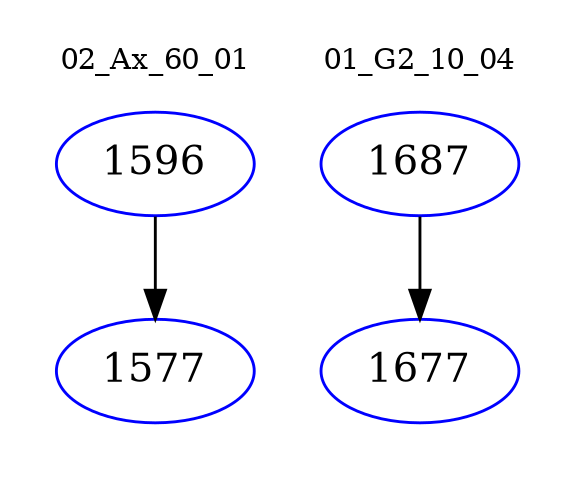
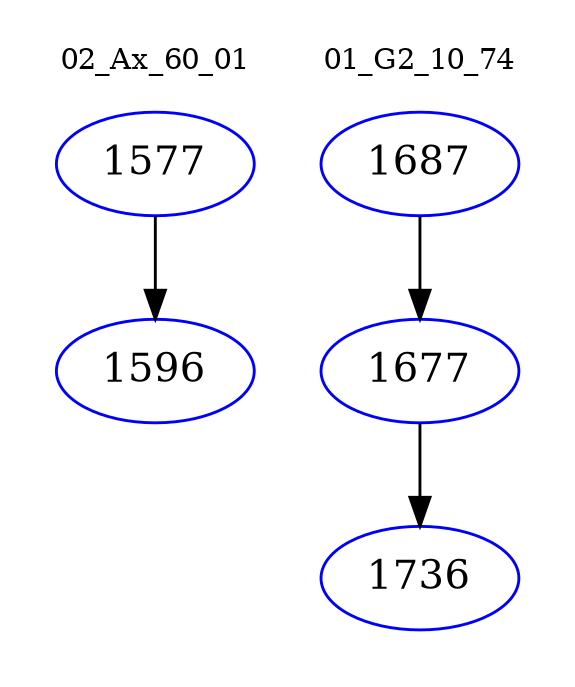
(420, 62) -> (420, 62)
(155, 253) -> (155, 253)
none -> (420, 578)
